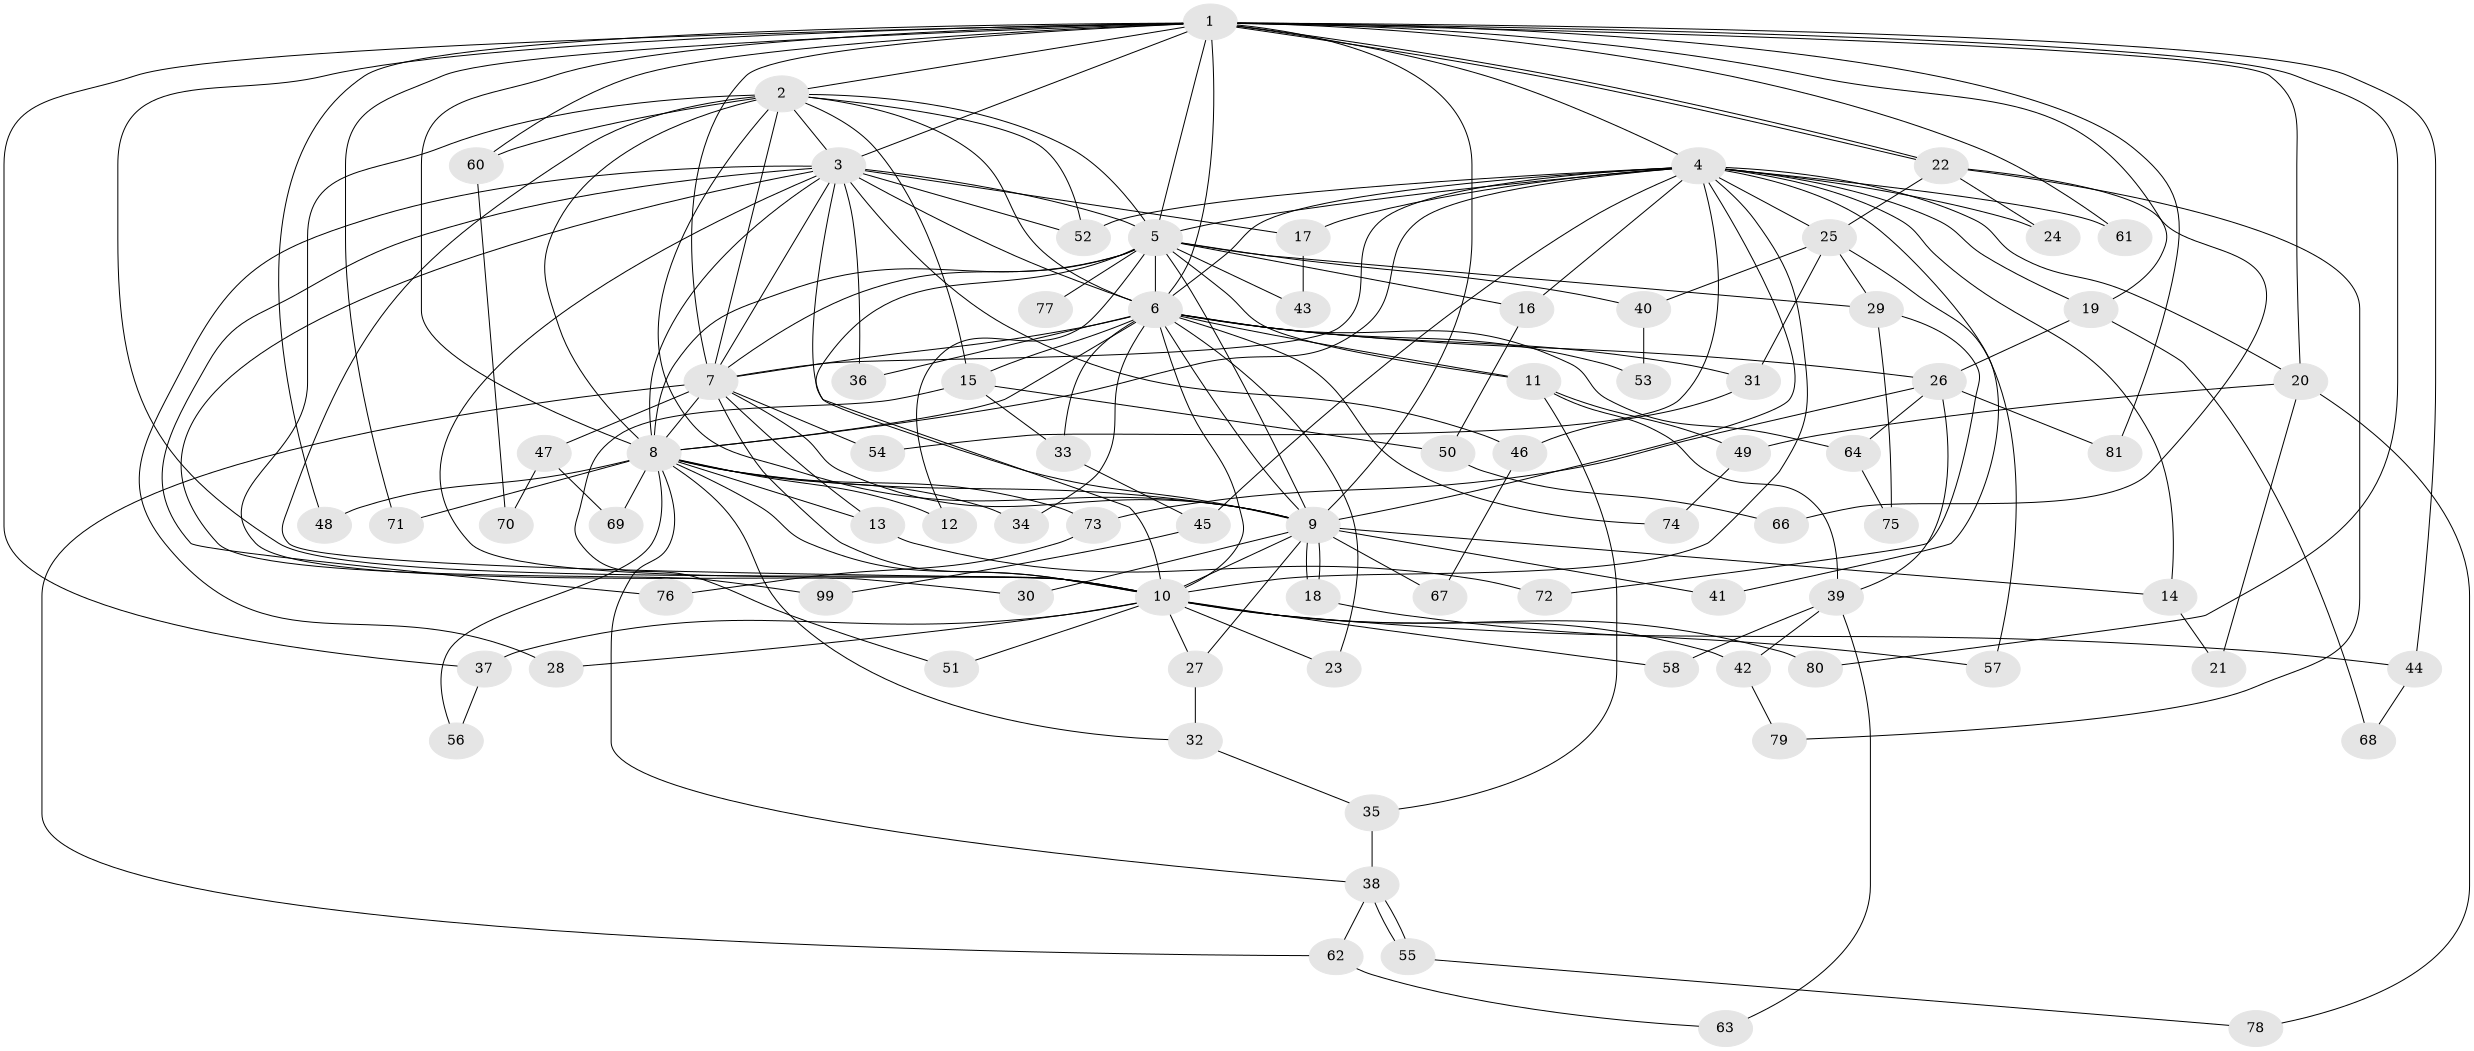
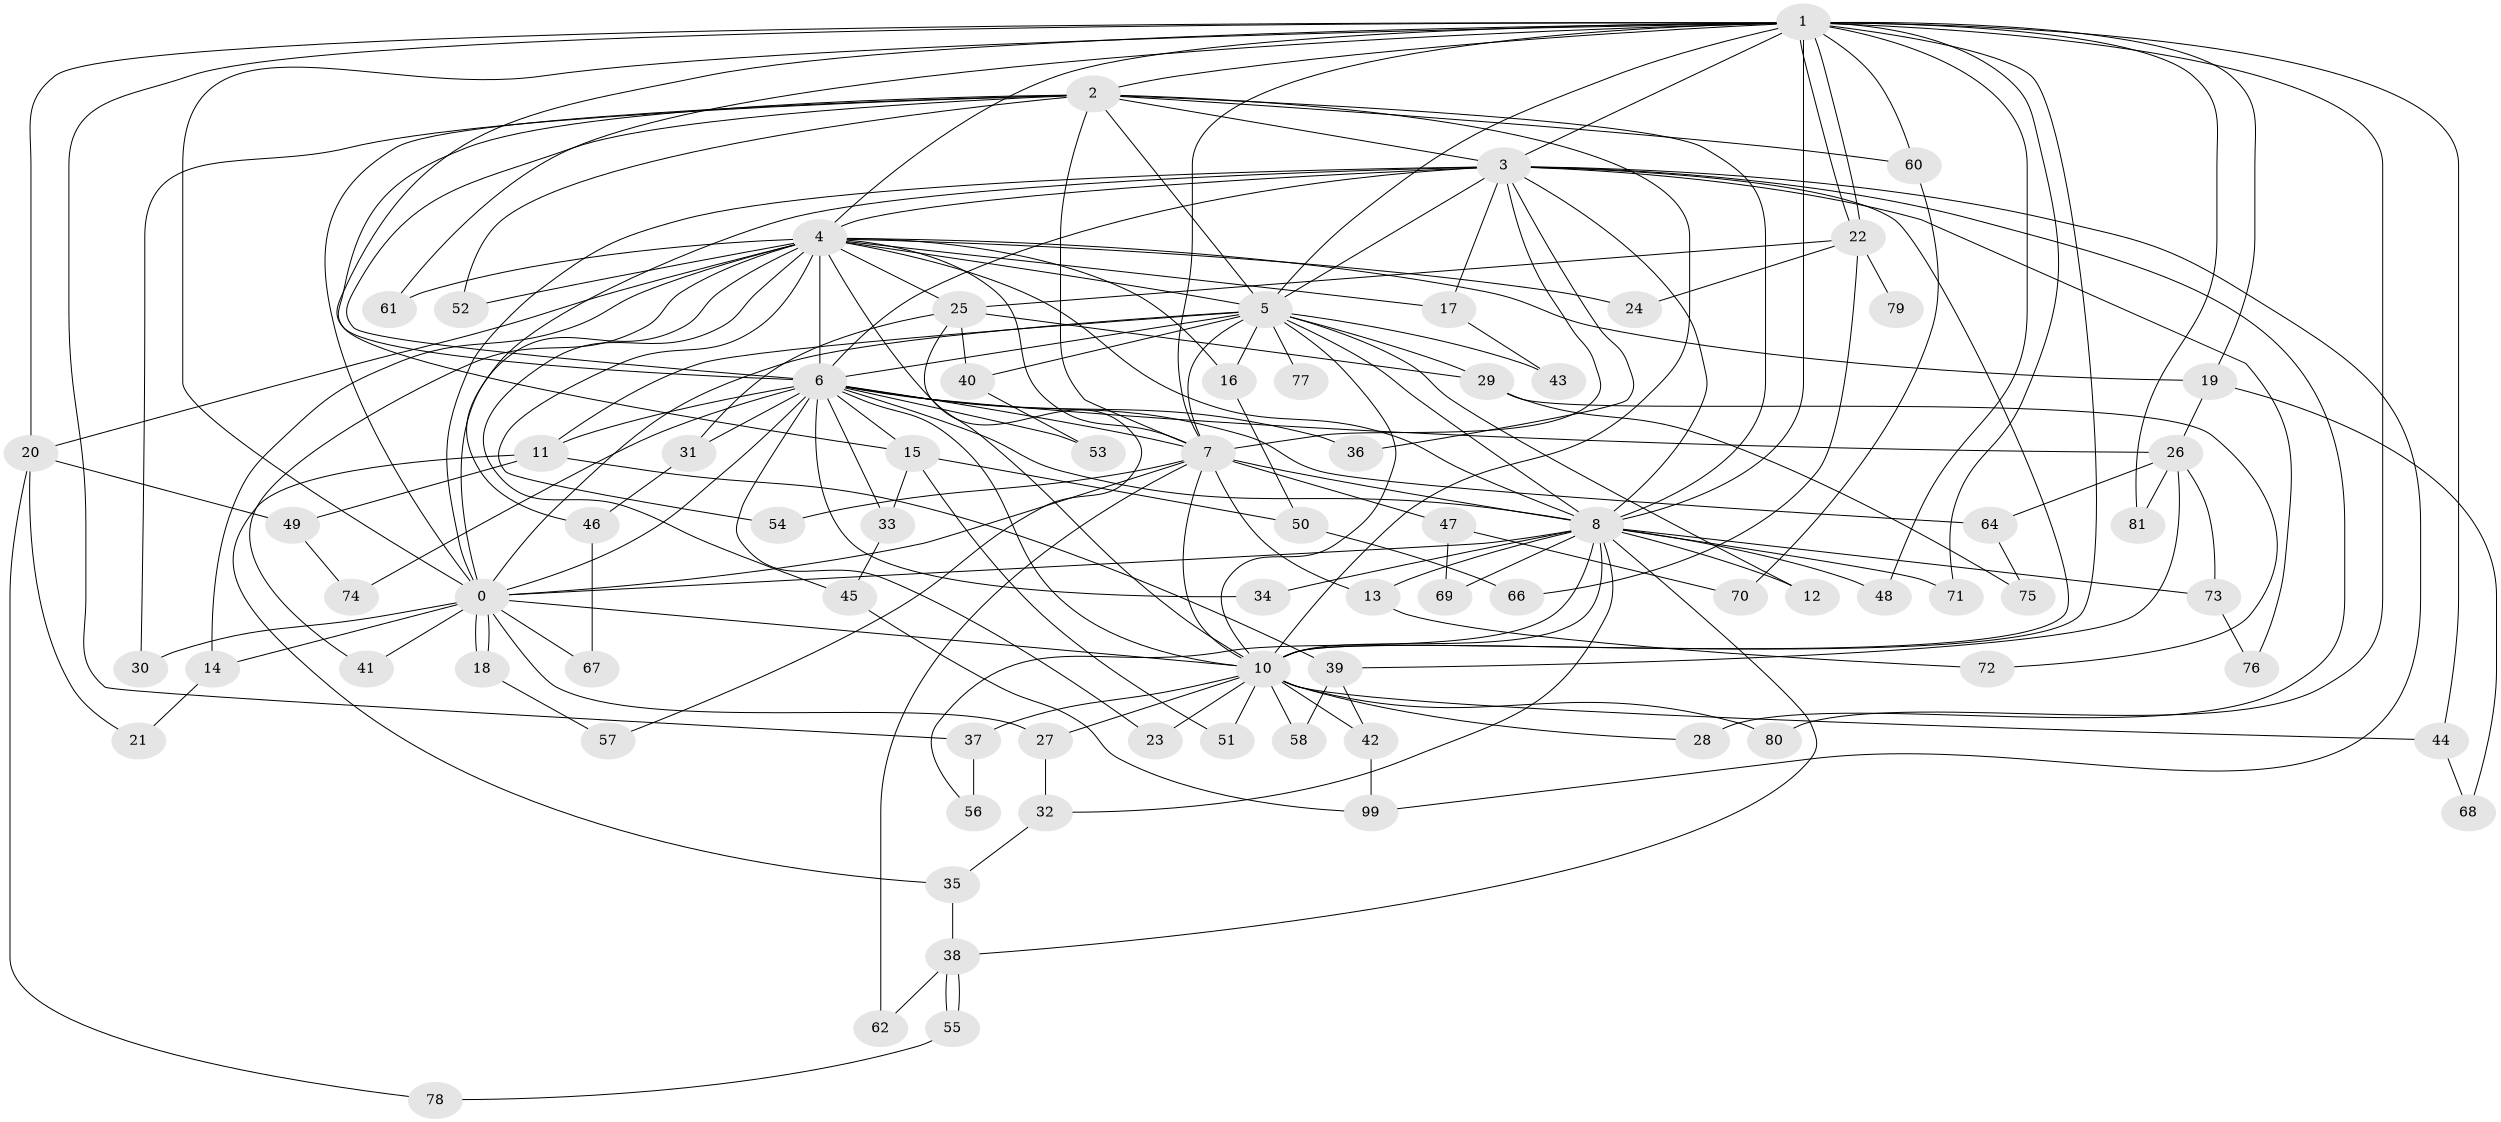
(961, 202) -> (1158, 186)
(1313, 525) -> (482, 597)
(1762, 705) -> (1371, 778)
(1726, 1029) -> none
